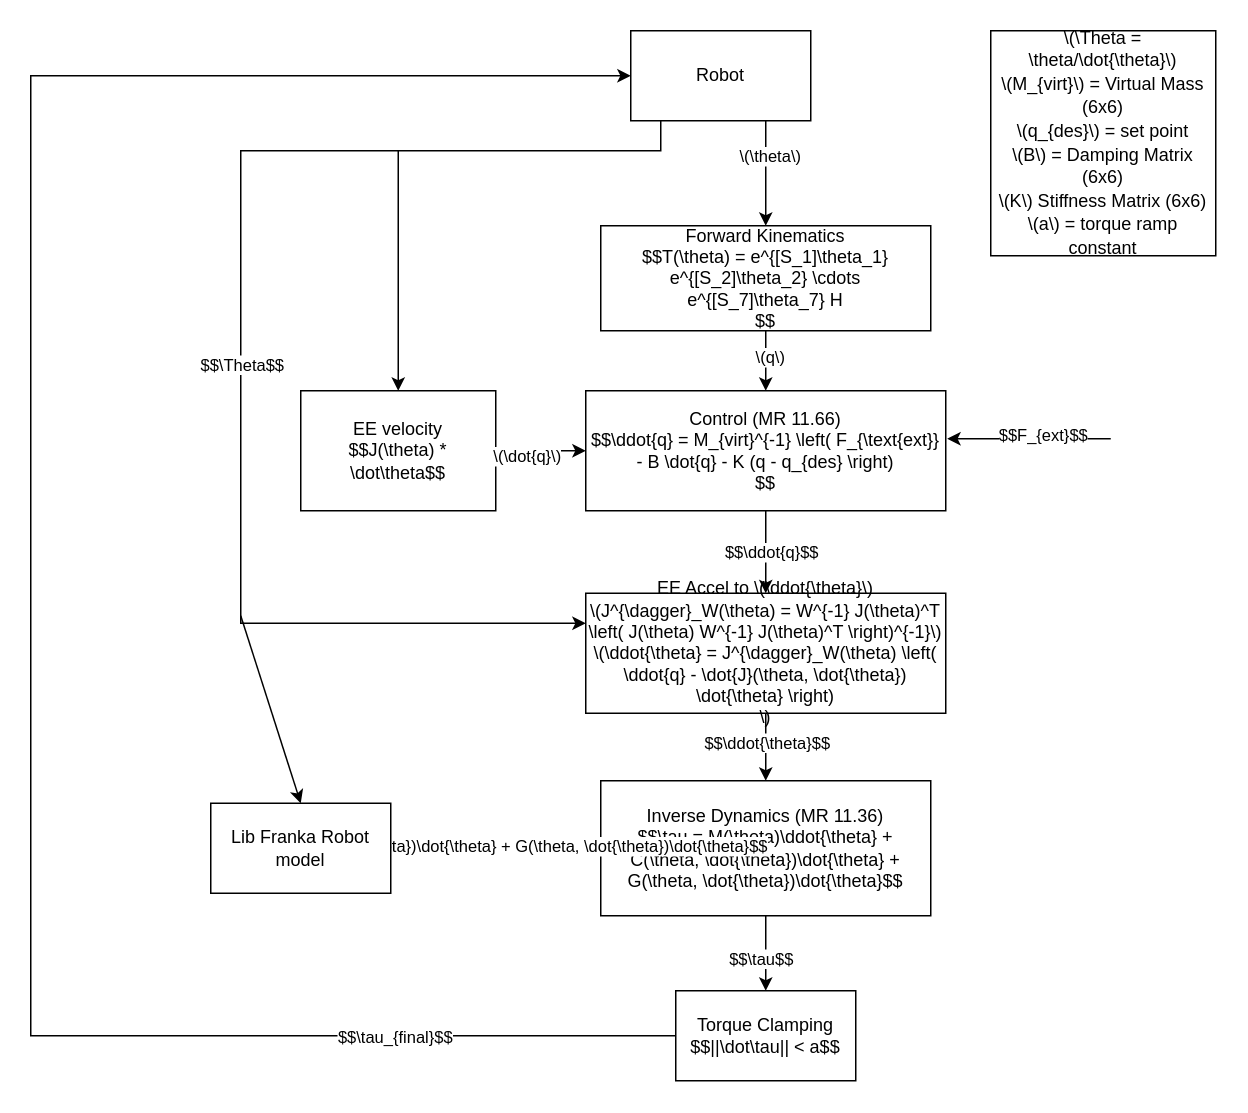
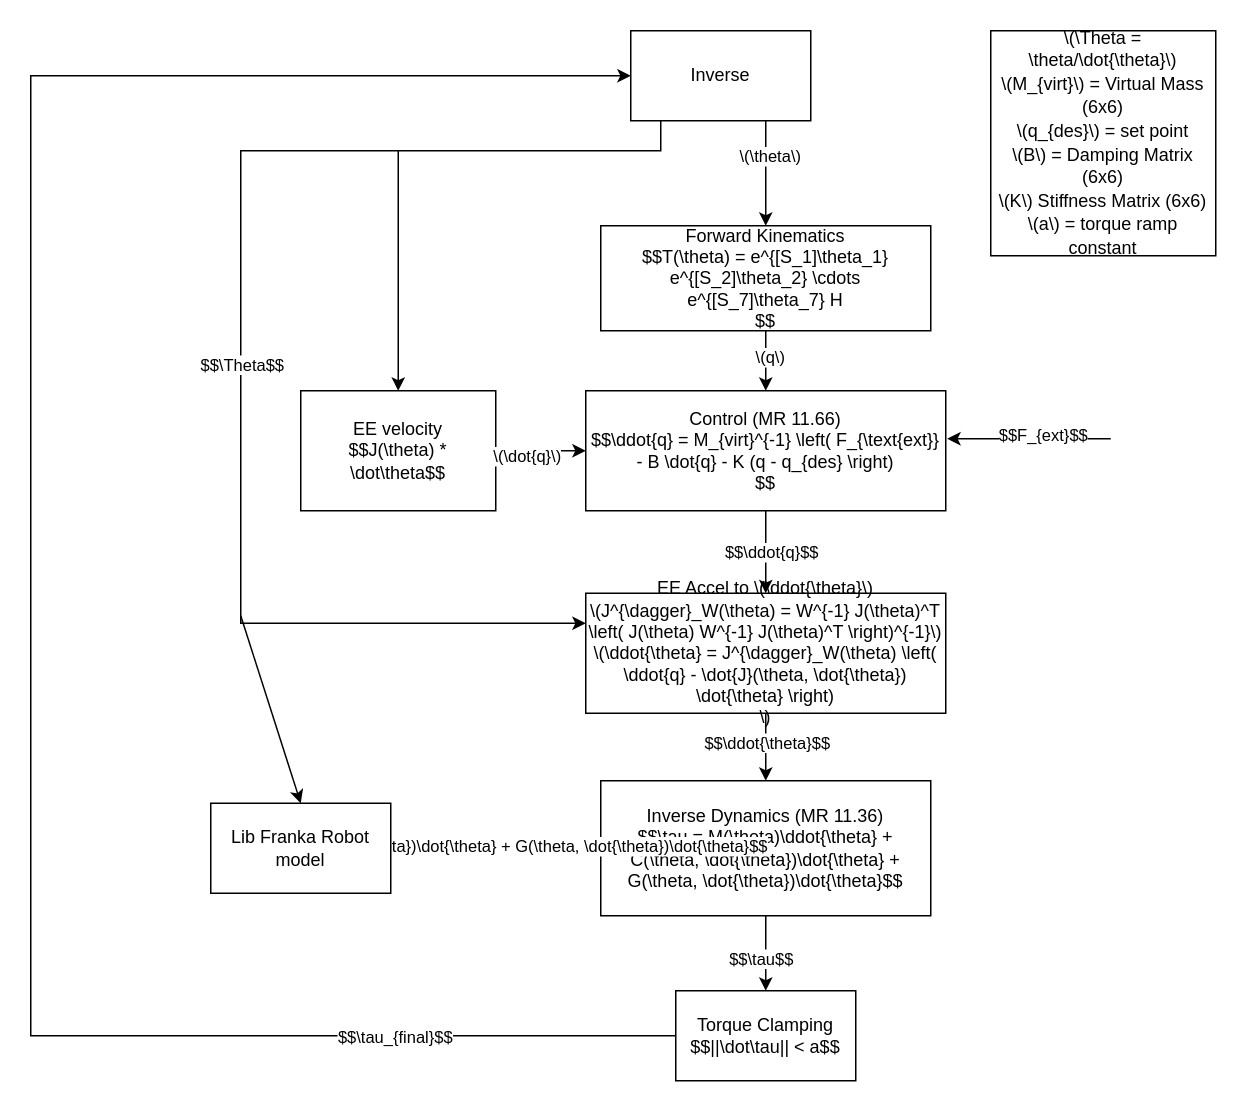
(721, 76) -> (721, 76)
